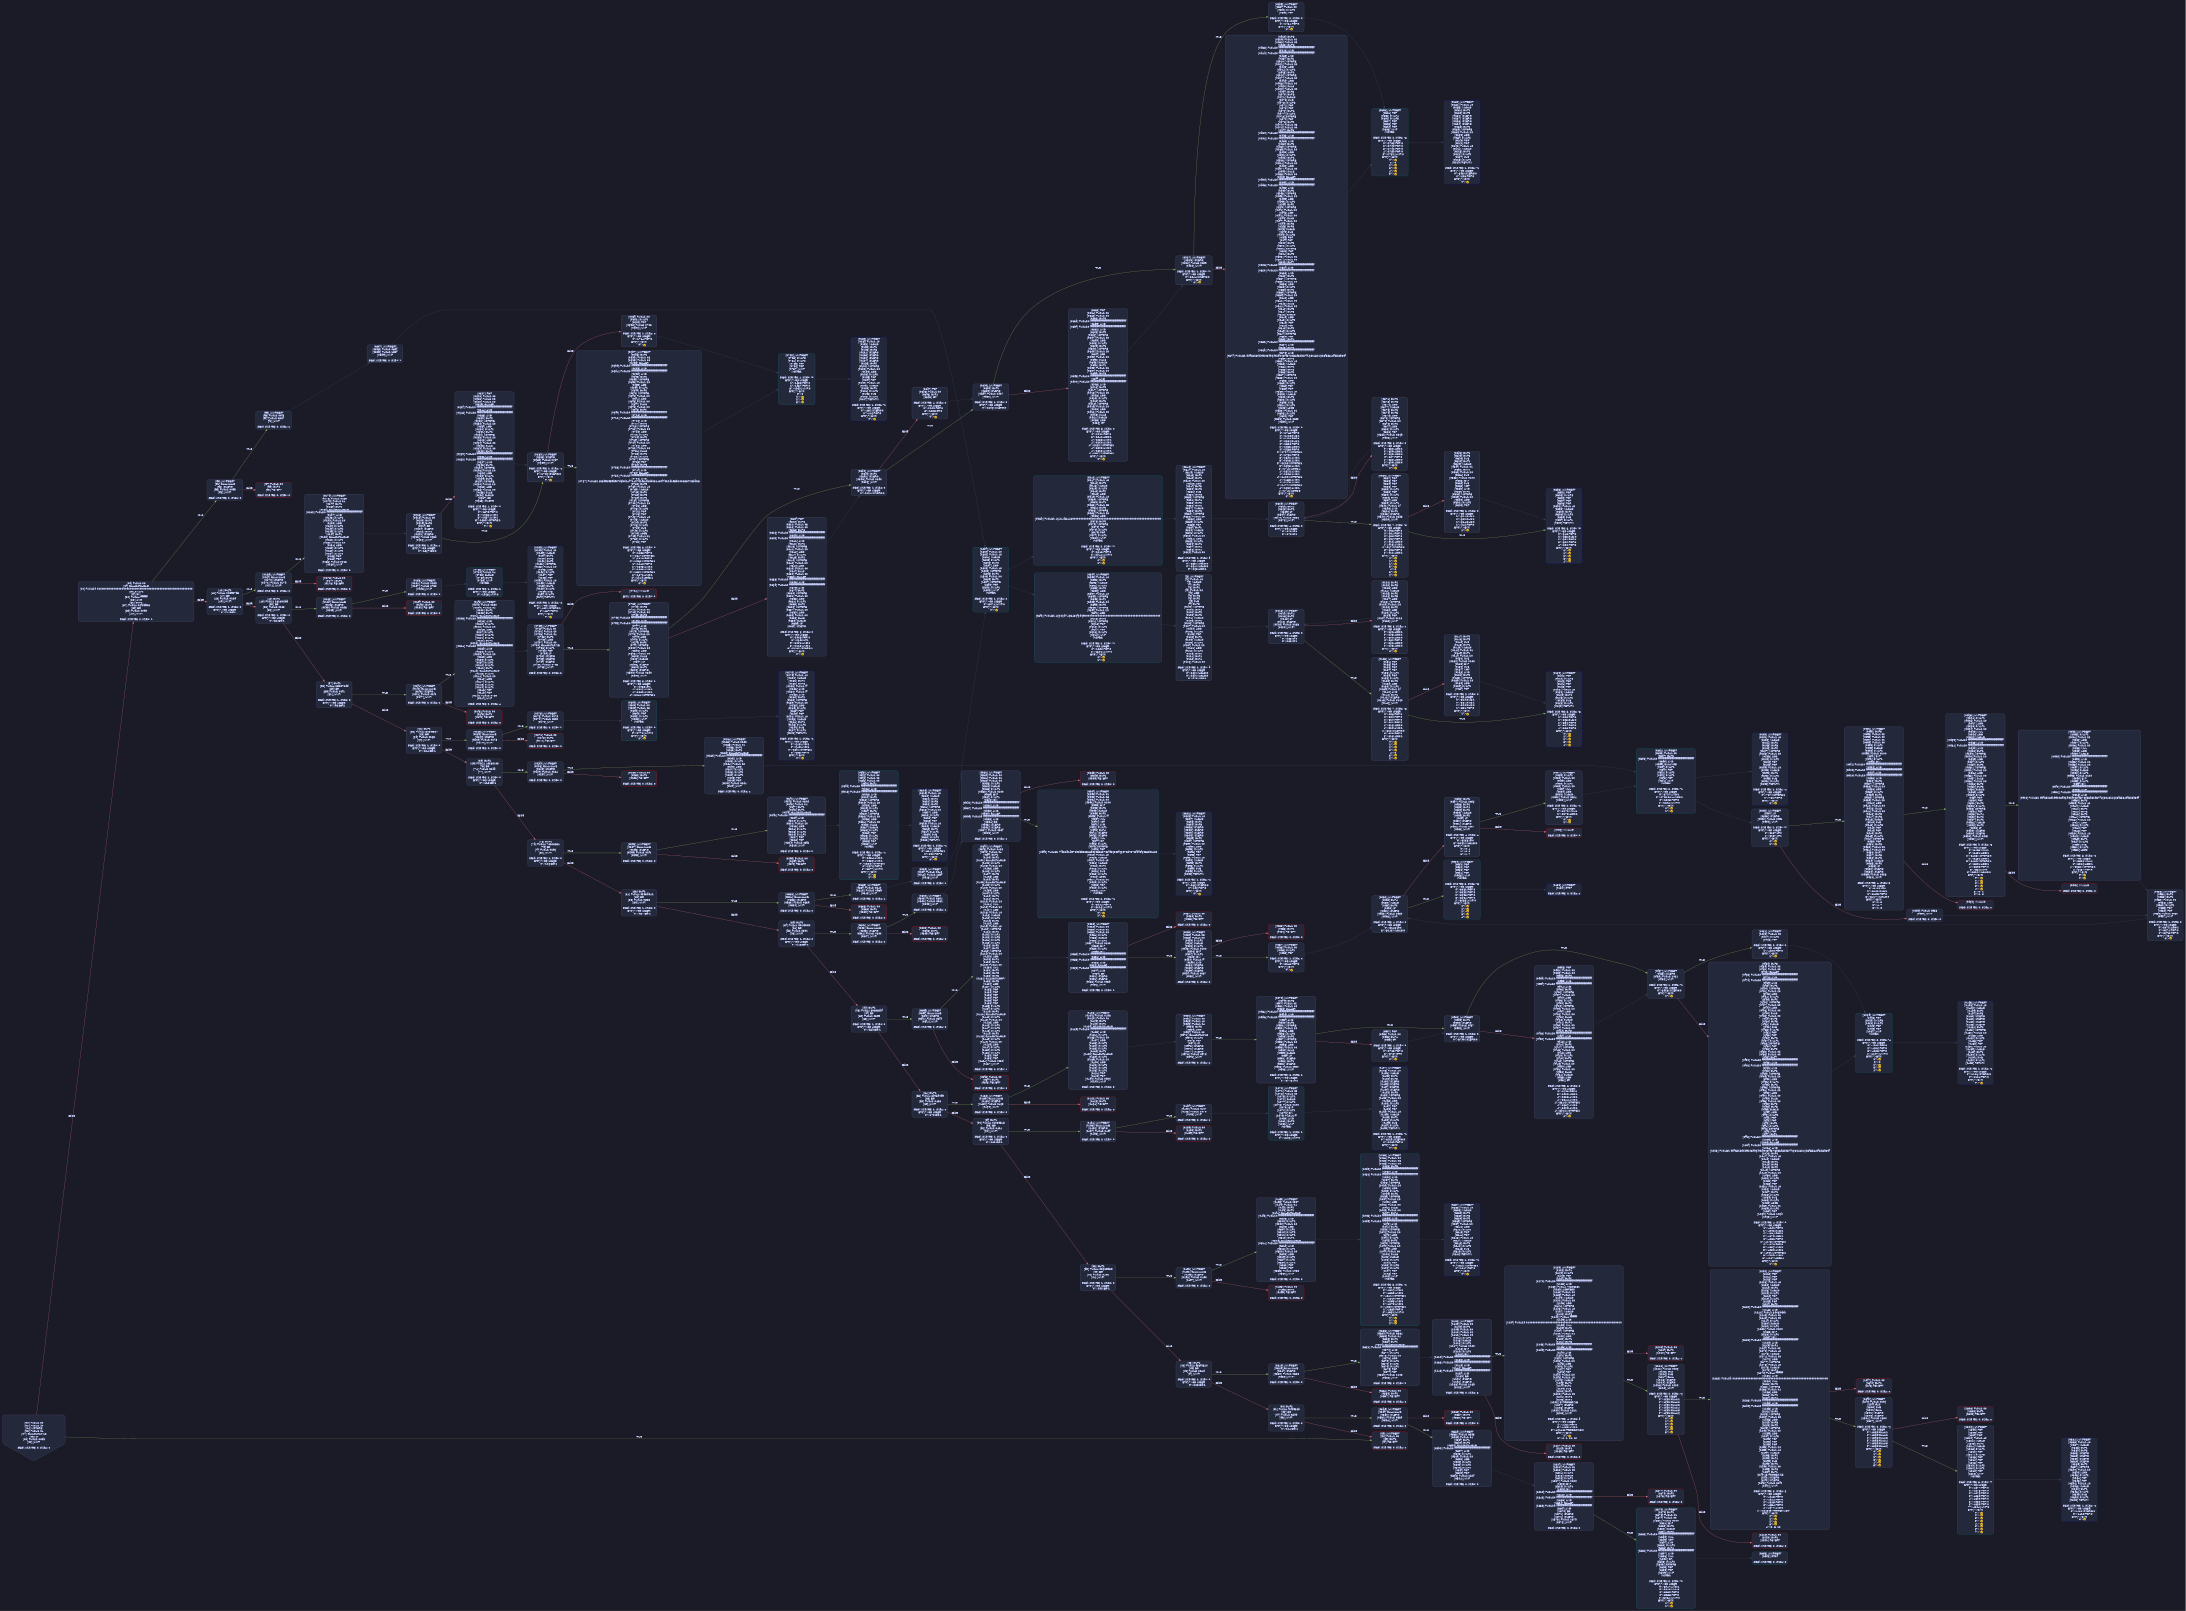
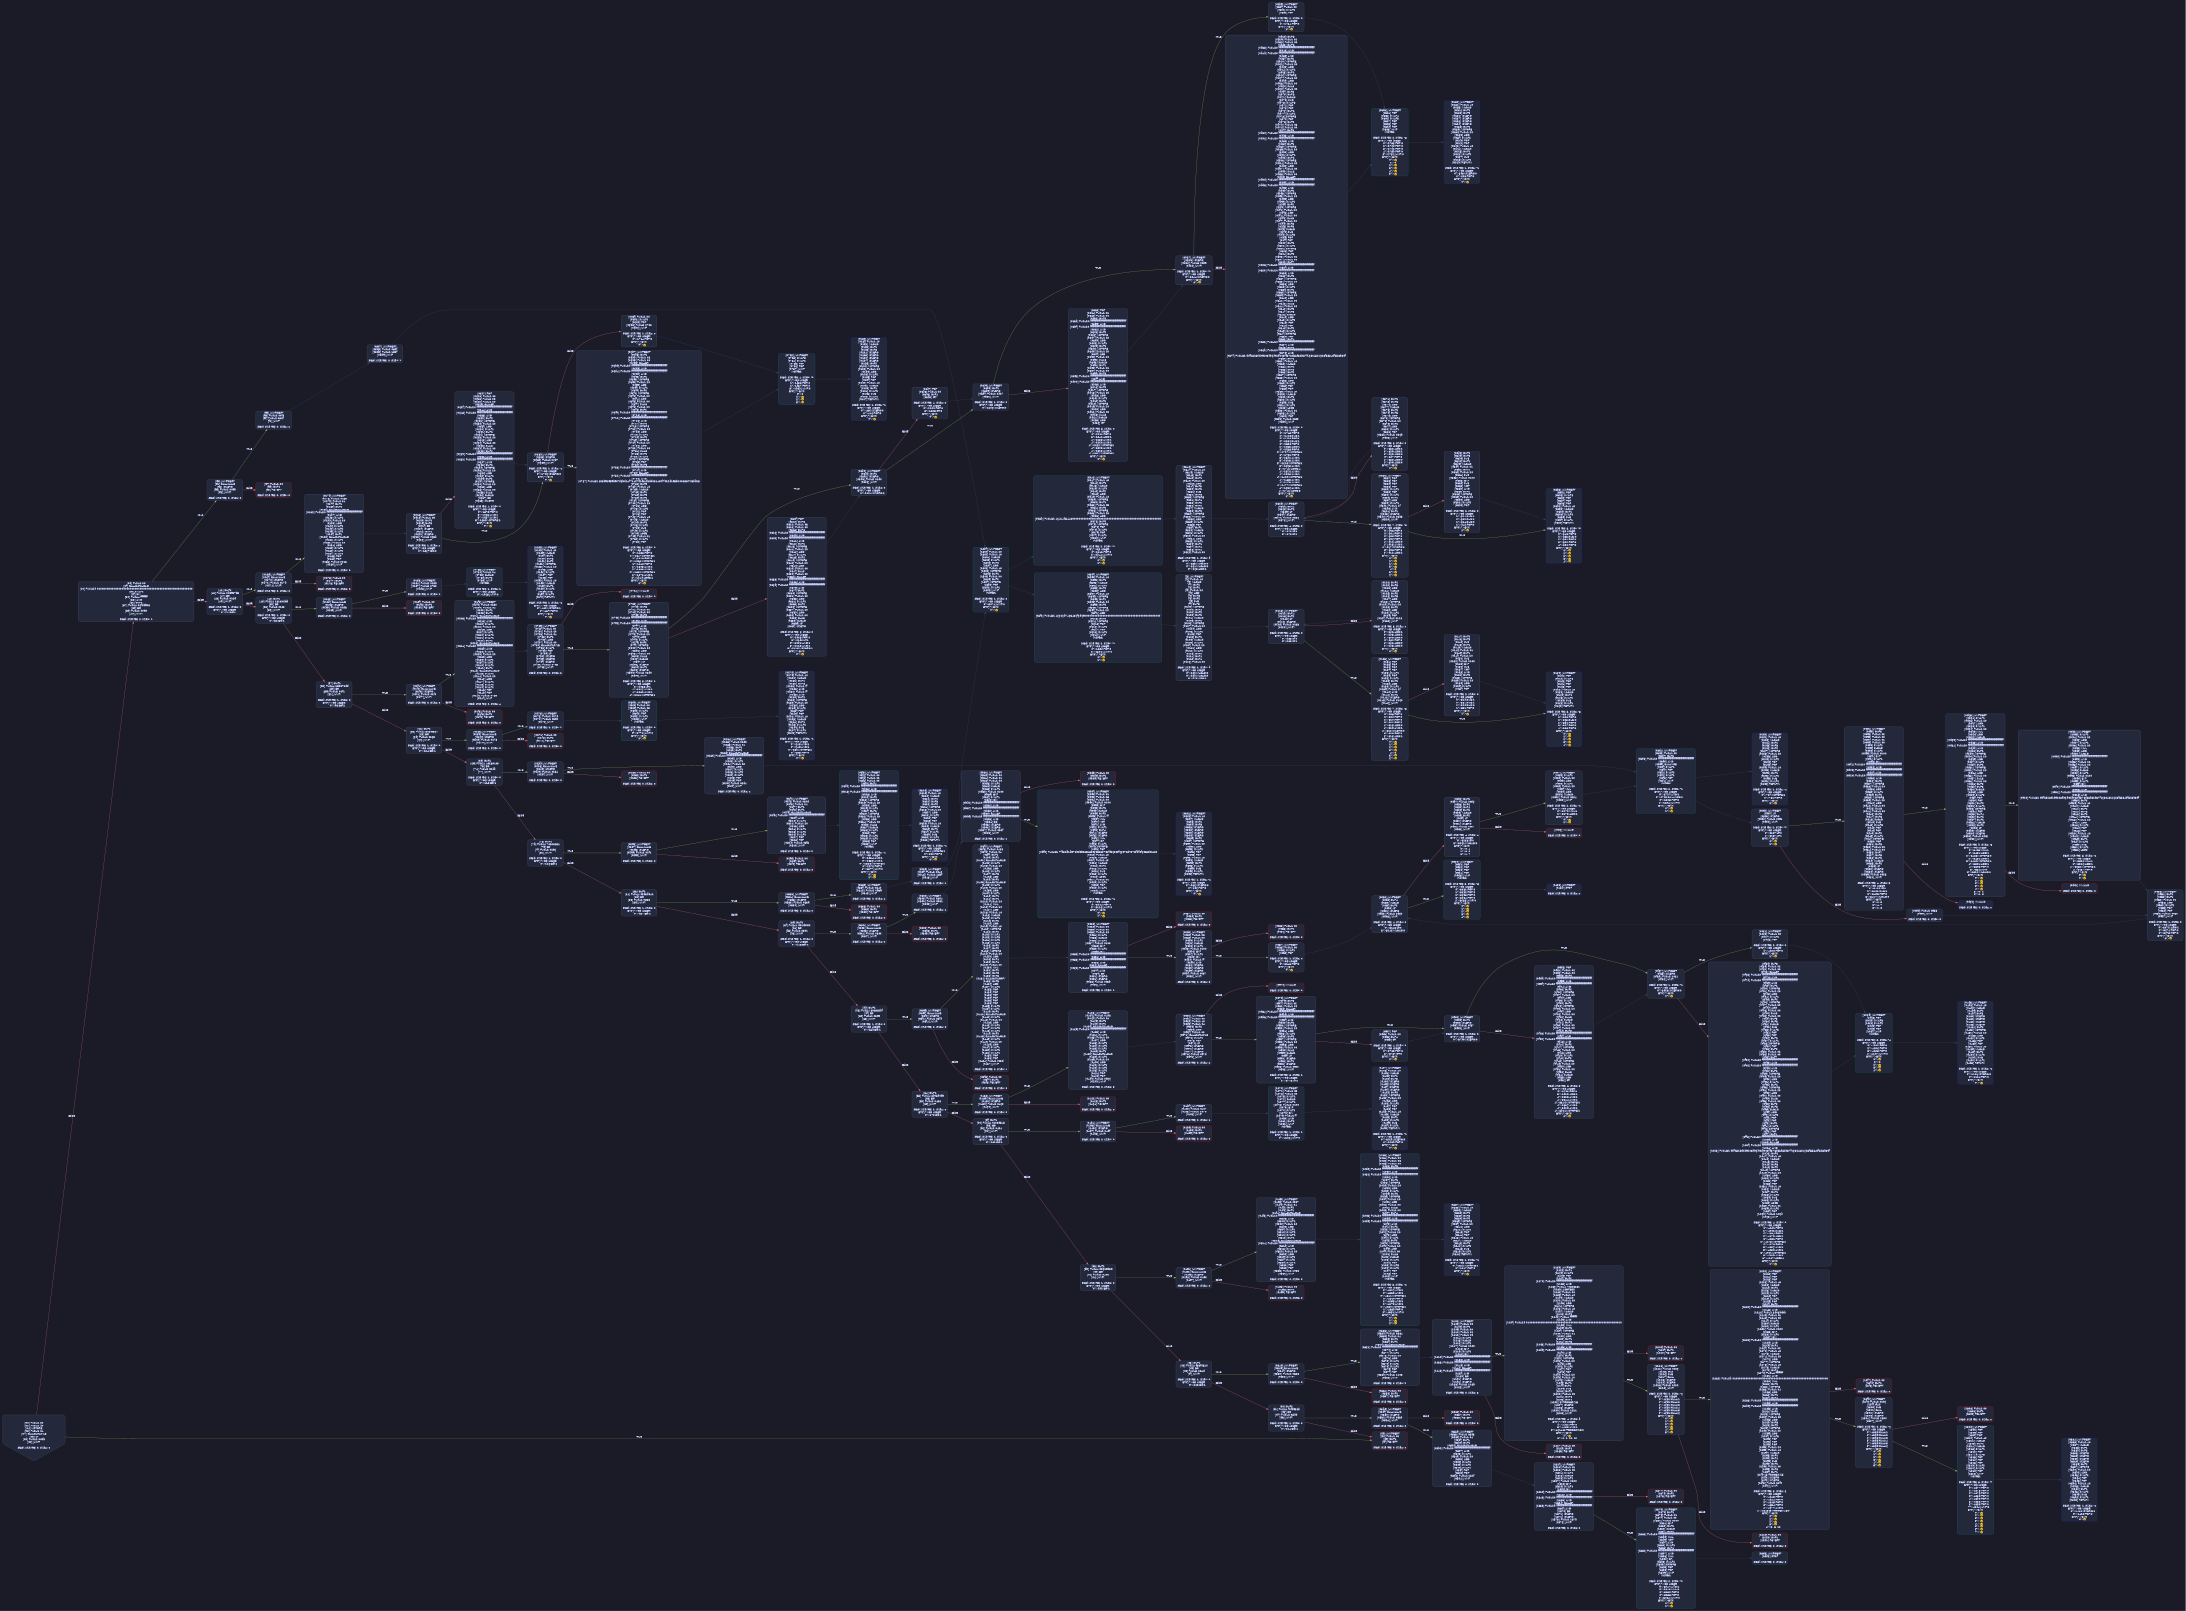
(639, 594) -> (639, 594)
(1975, 905) -> (1975, 905)
none -> (1286, 988)
